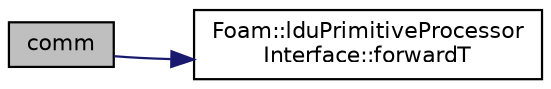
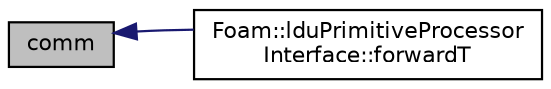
(142, 58) -> (165, 30)
